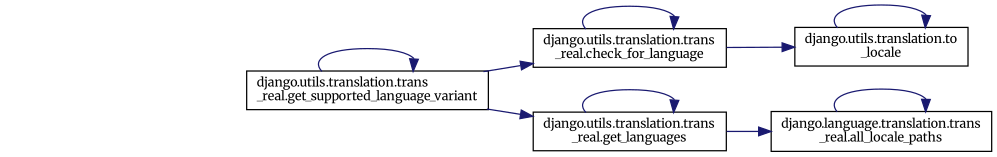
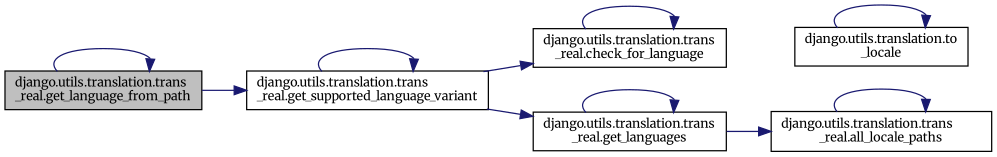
(754, 47) -> none
none -> (103, 90)
(881, 131) -> (881, 131)
